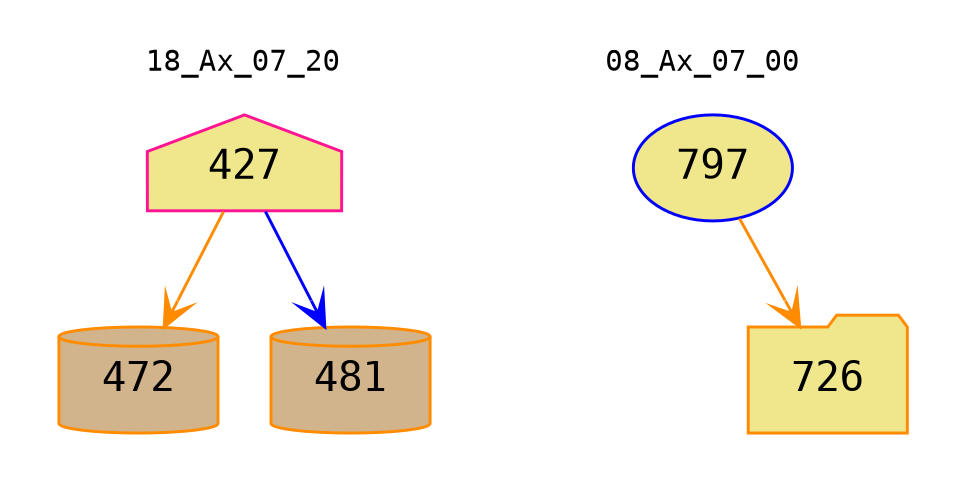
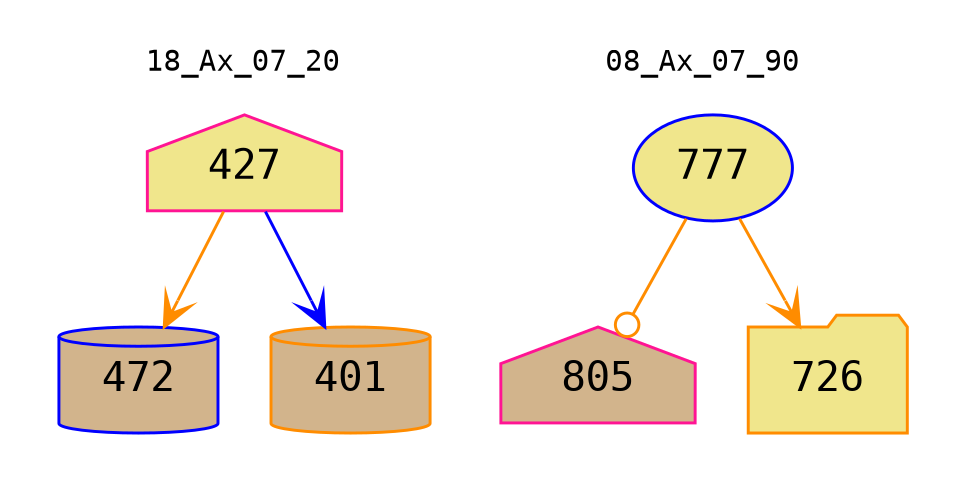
(704, 63) -> (704, 63)
(713, 168) -> (713, 168)
(138, 380) -> (138, 380)
(351, 380) -> (351, 380)
none -> (598, 380)
